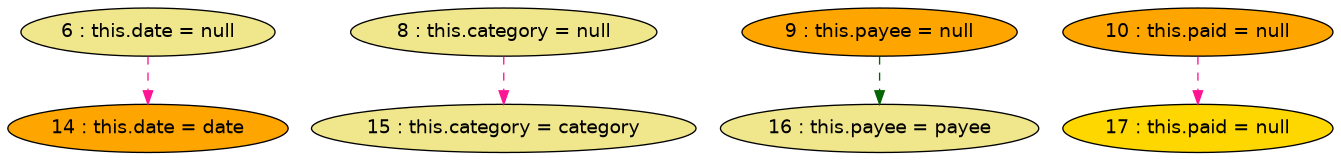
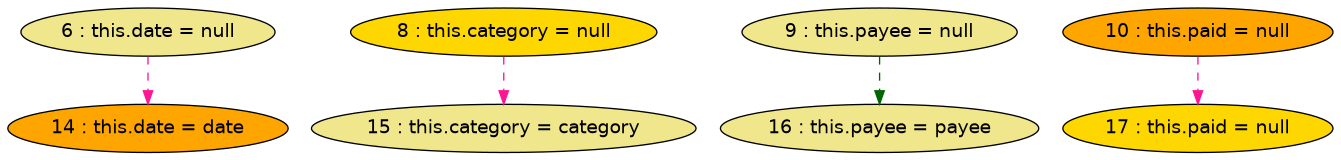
(504, 32) -> (504, 32)
(880, 32) -> (880, 32)
